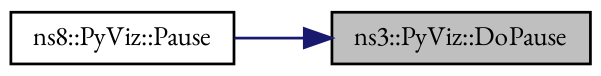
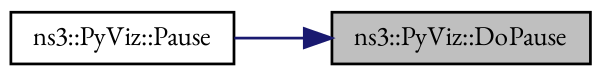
(122, 38) -> (122, 38)
